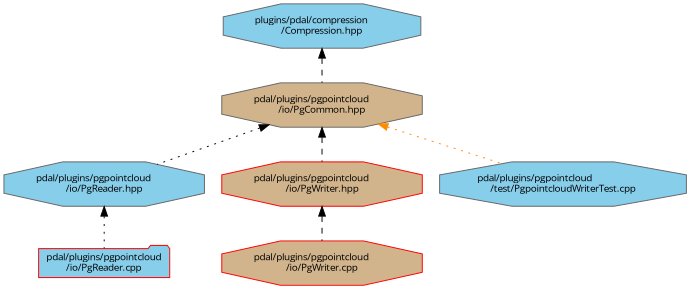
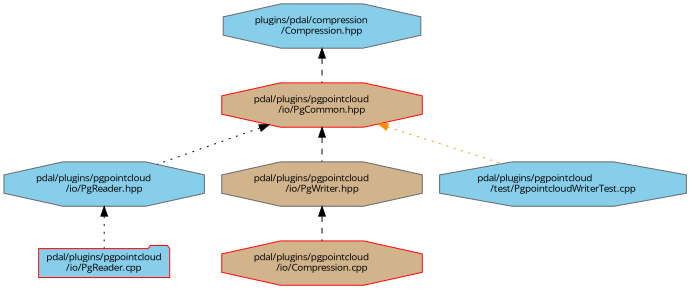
(322, 105) -> (322, 105)
(322, 184) -> (322, 184)
(322, 263) -> (322, 263)
